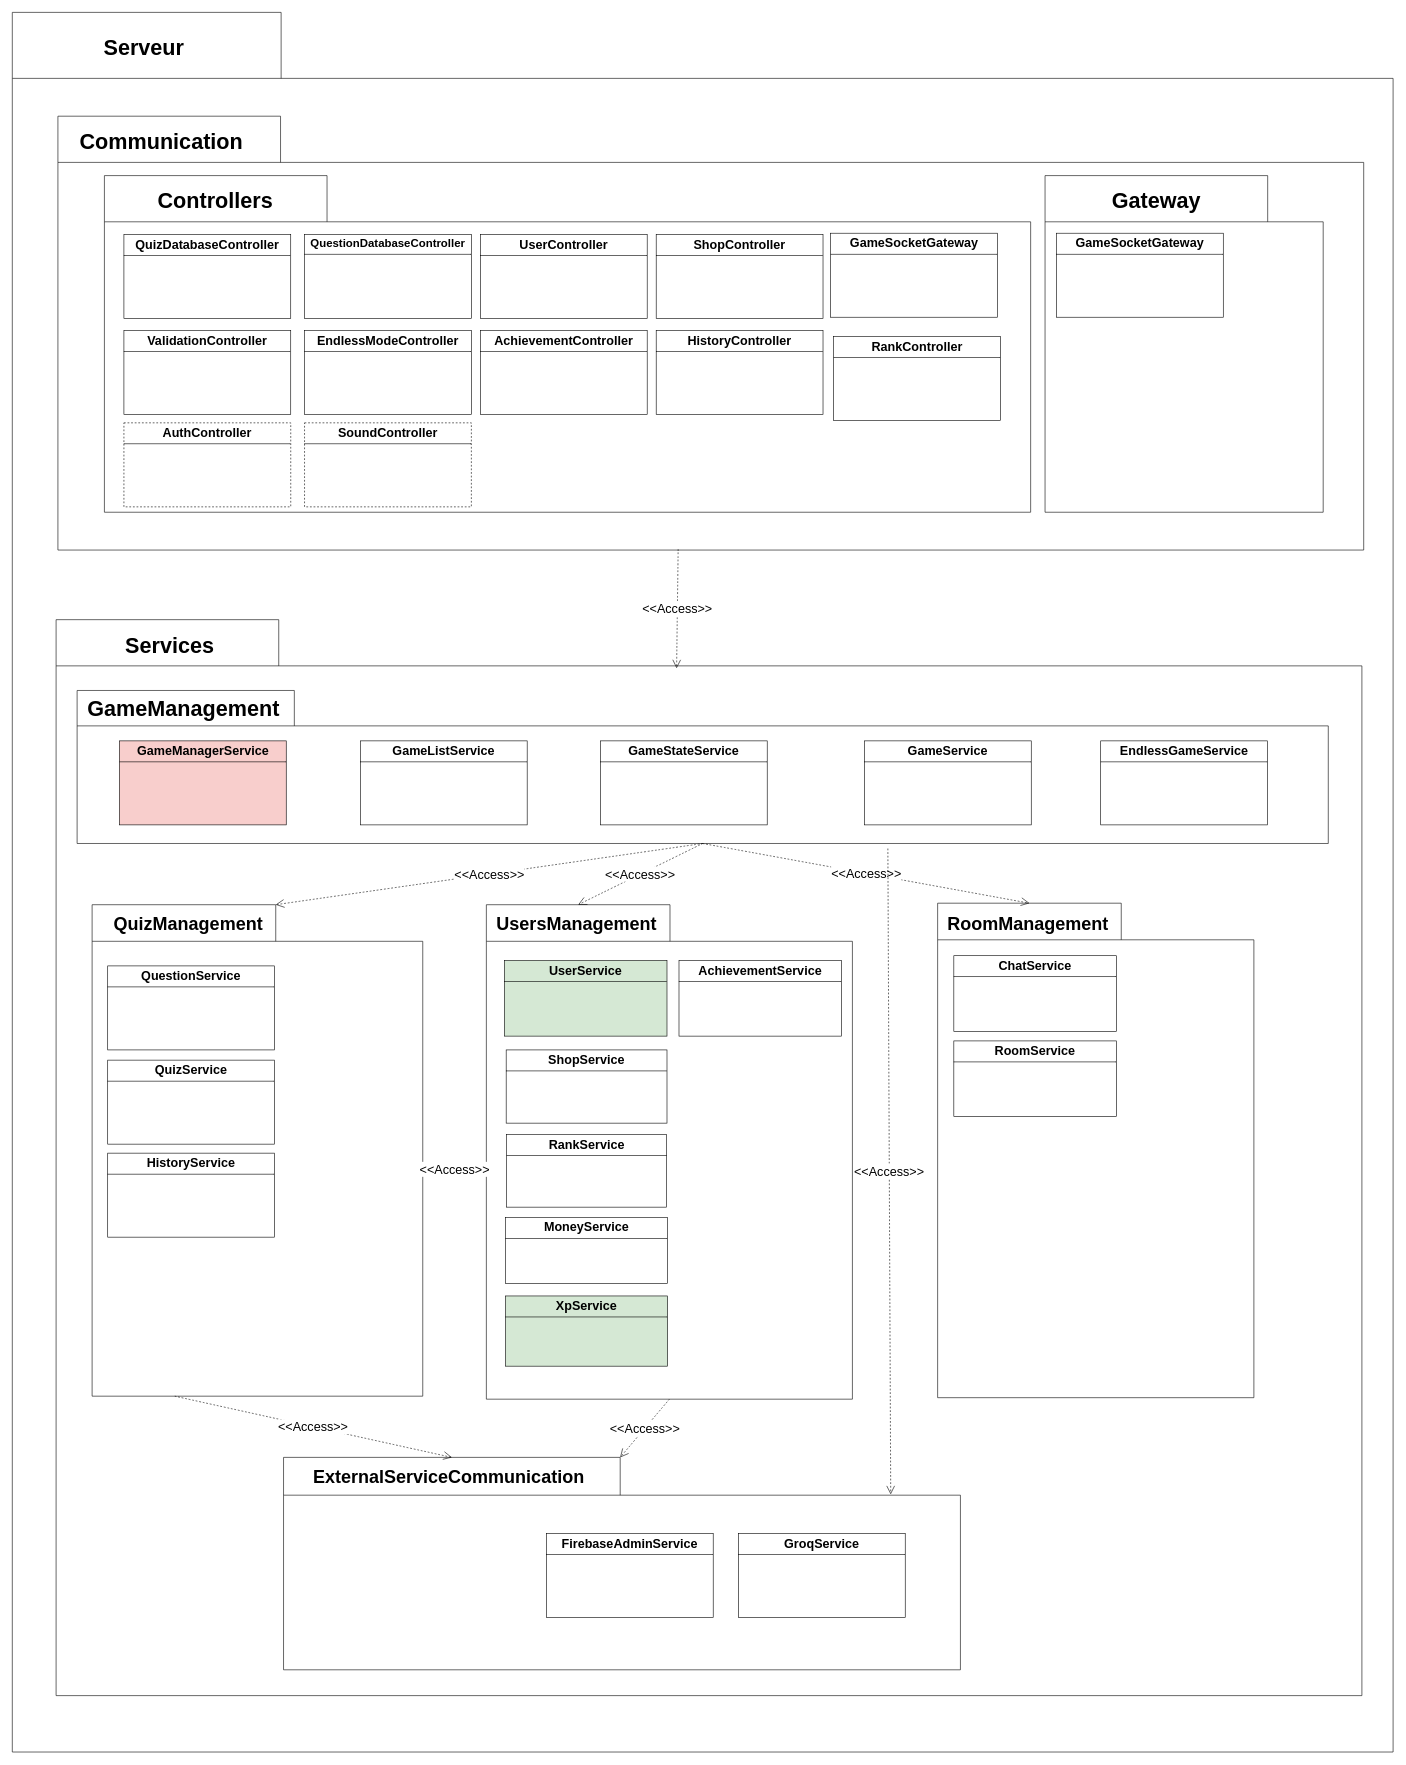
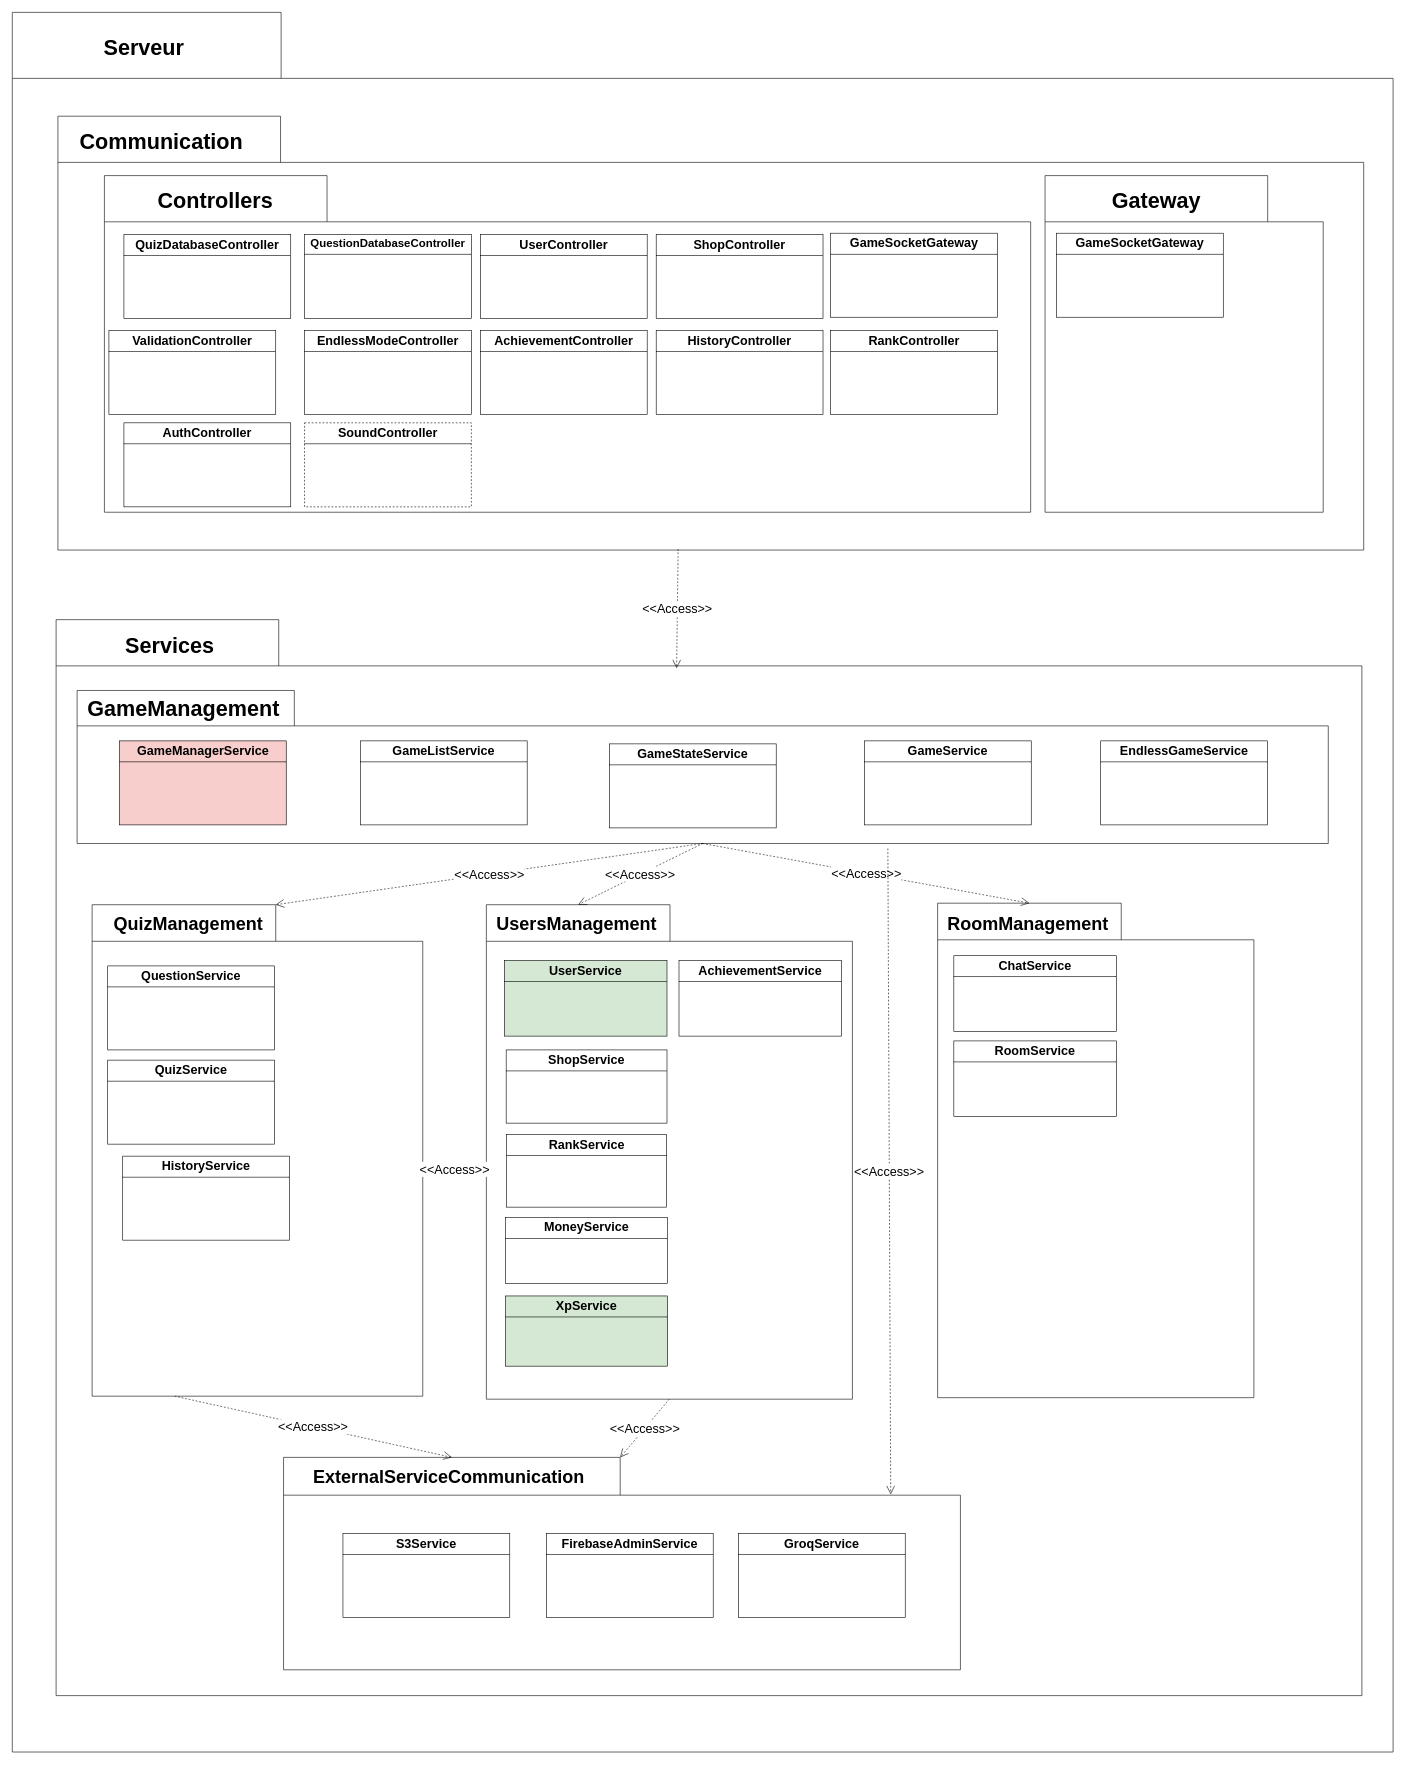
(207, 372) -> (192, 372)
(917, 378) -> (914, 372)
(207, 465) -> (207, 465)
(684, 783) -> (693, 786)
(191, 1195) -> (206, 1198)
none -> (426, 1575)
